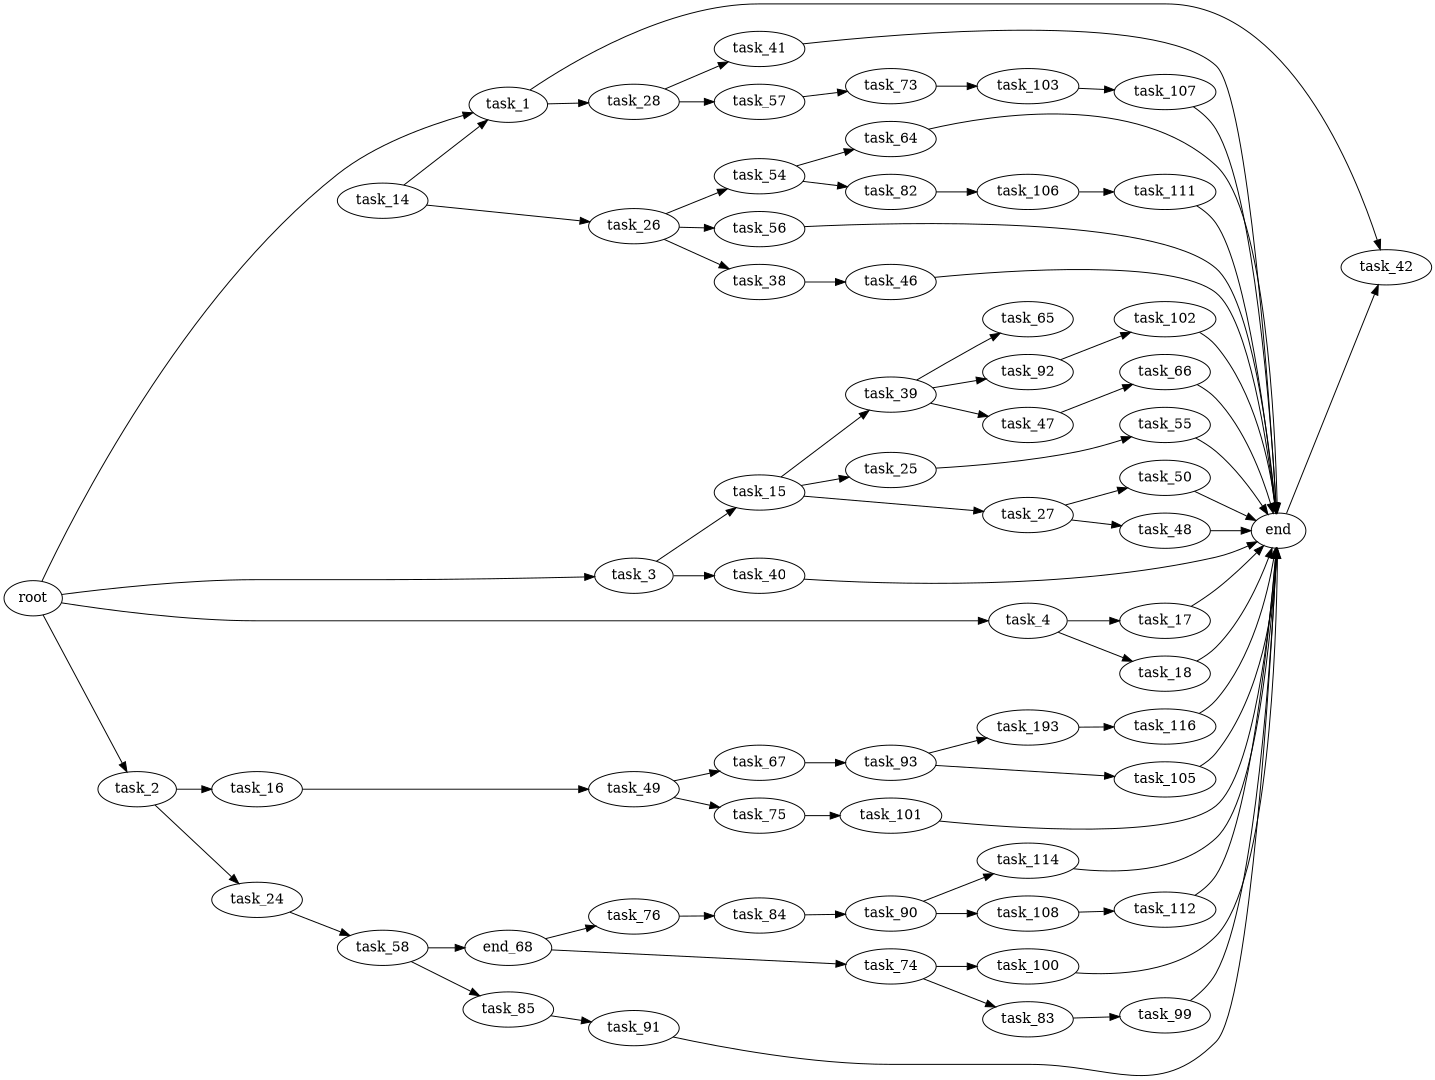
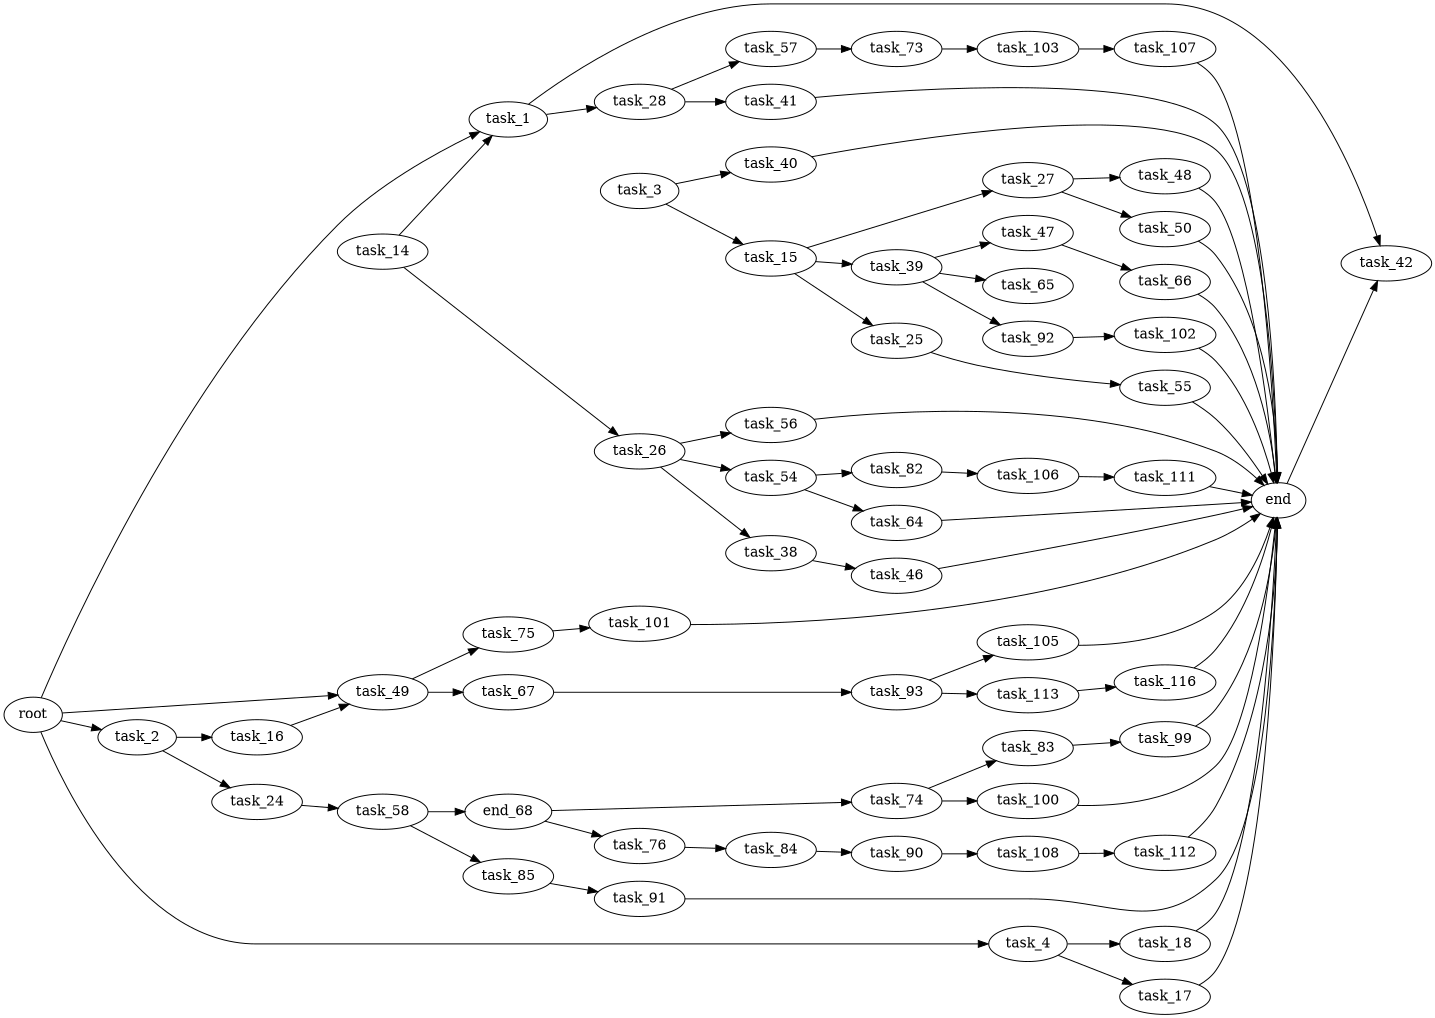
(323, 580) -> (195, 704)
(1028, 728) -> (1028, 695)
(1028, 861) -> none
